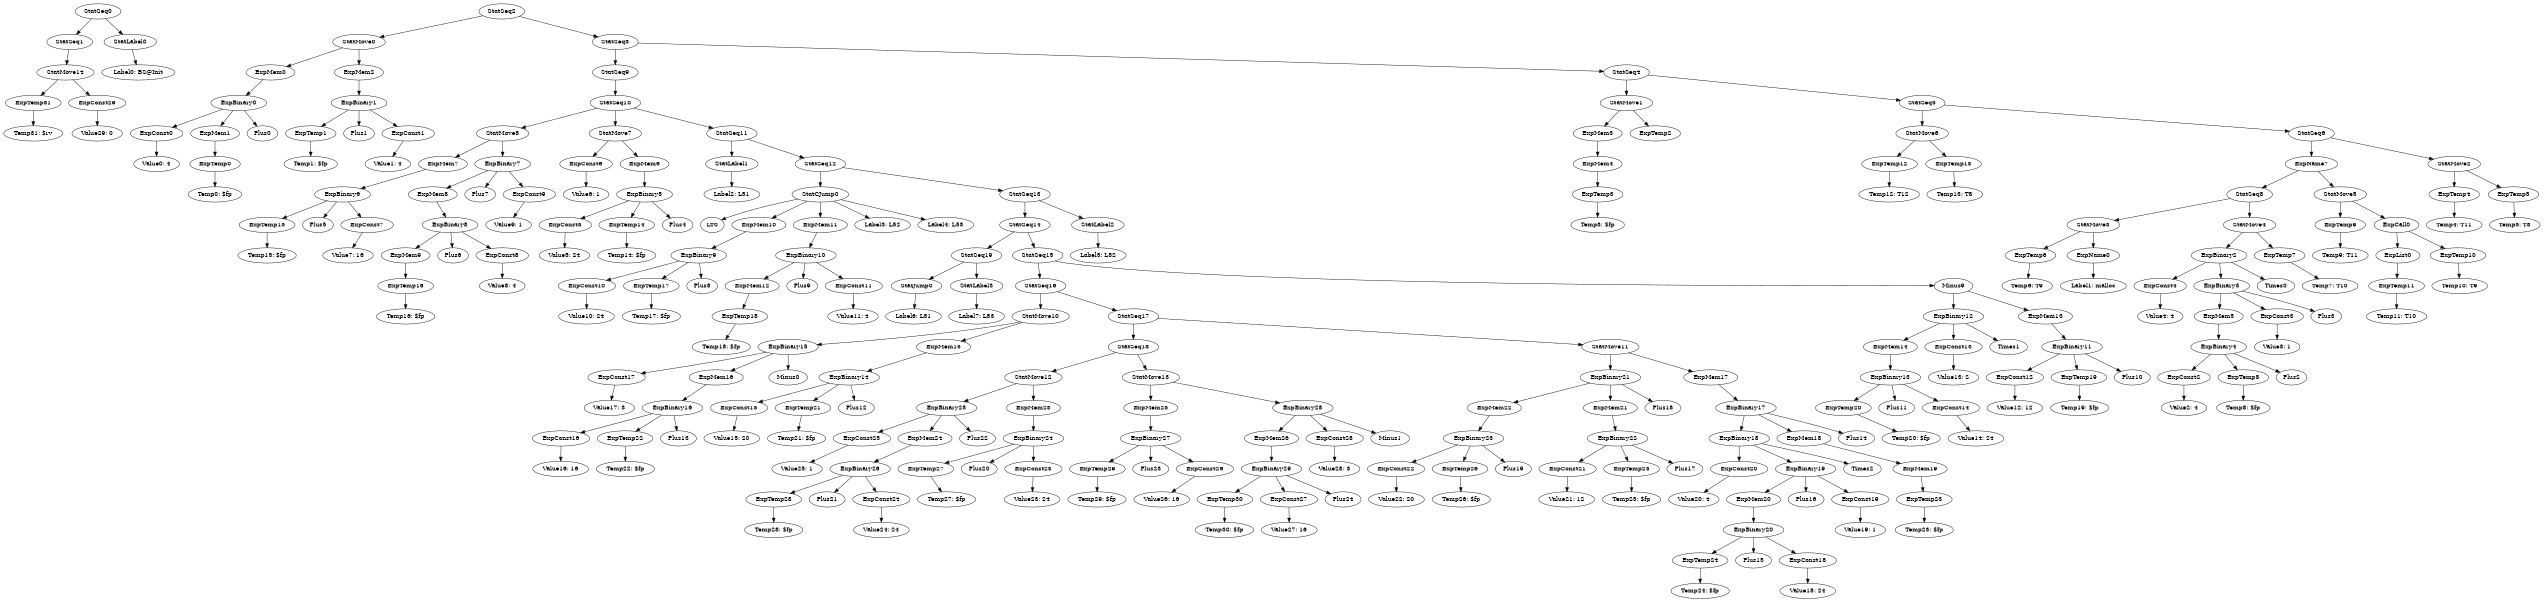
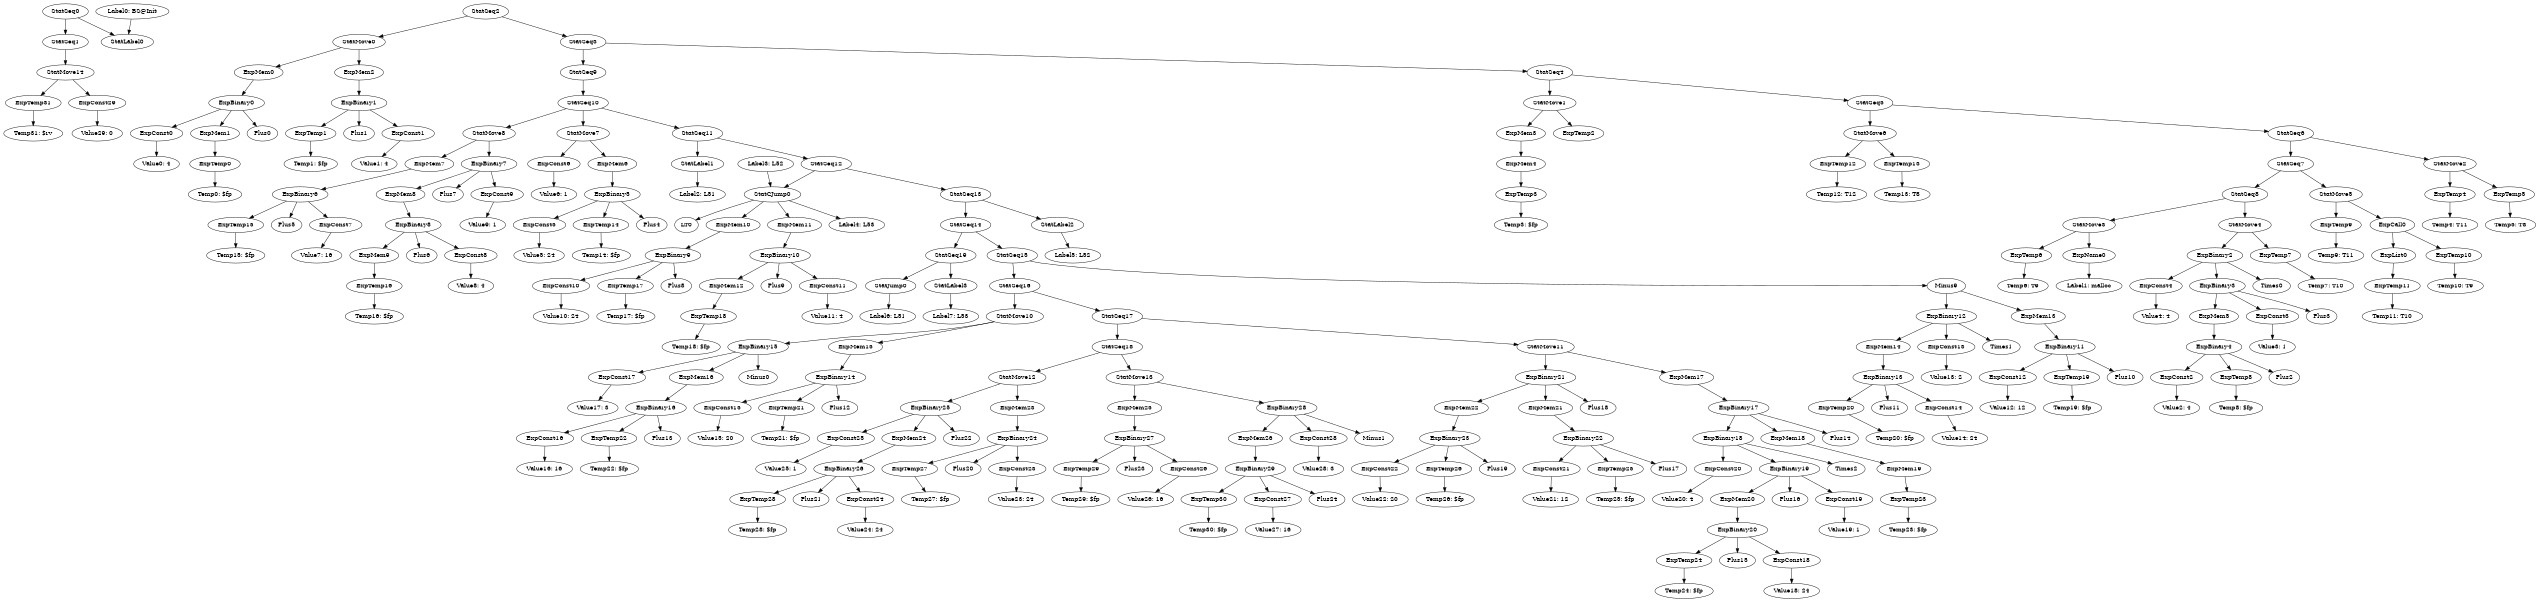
(134, 55) -> (130, 25)
(2311, 164) -> (2291, 164)
(850, 209) -> (769, 177)
